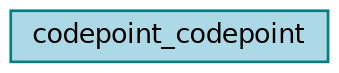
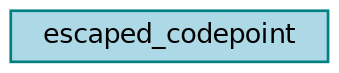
(169, 36) -> (169, 36)
